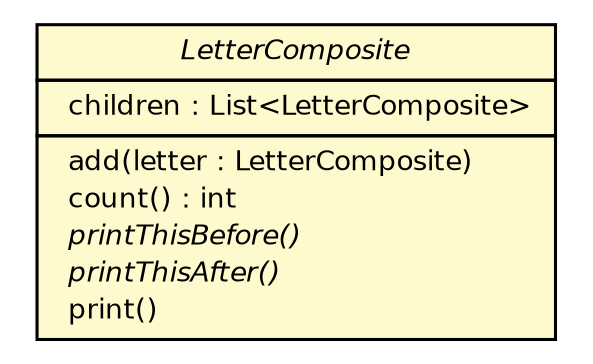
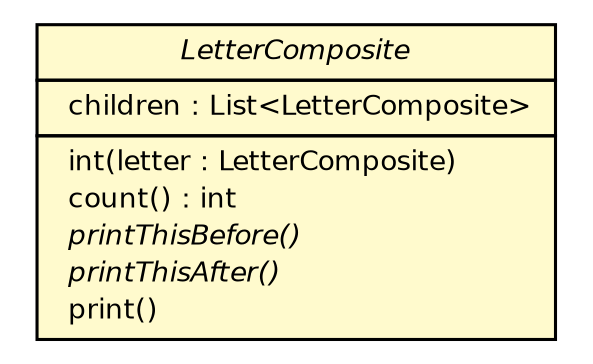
(267, 162) -> (259, 162)
